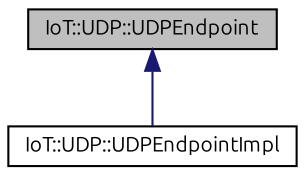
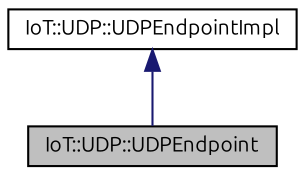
(152, 99) -> (152, 99)
